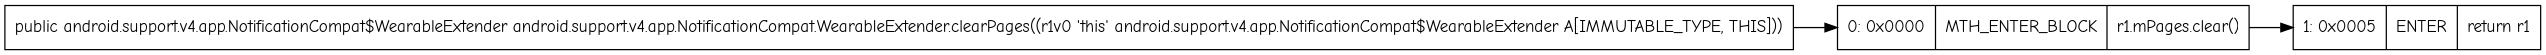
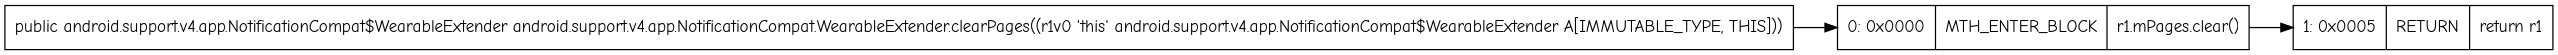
(2422, 27) -> (2428, 27)
